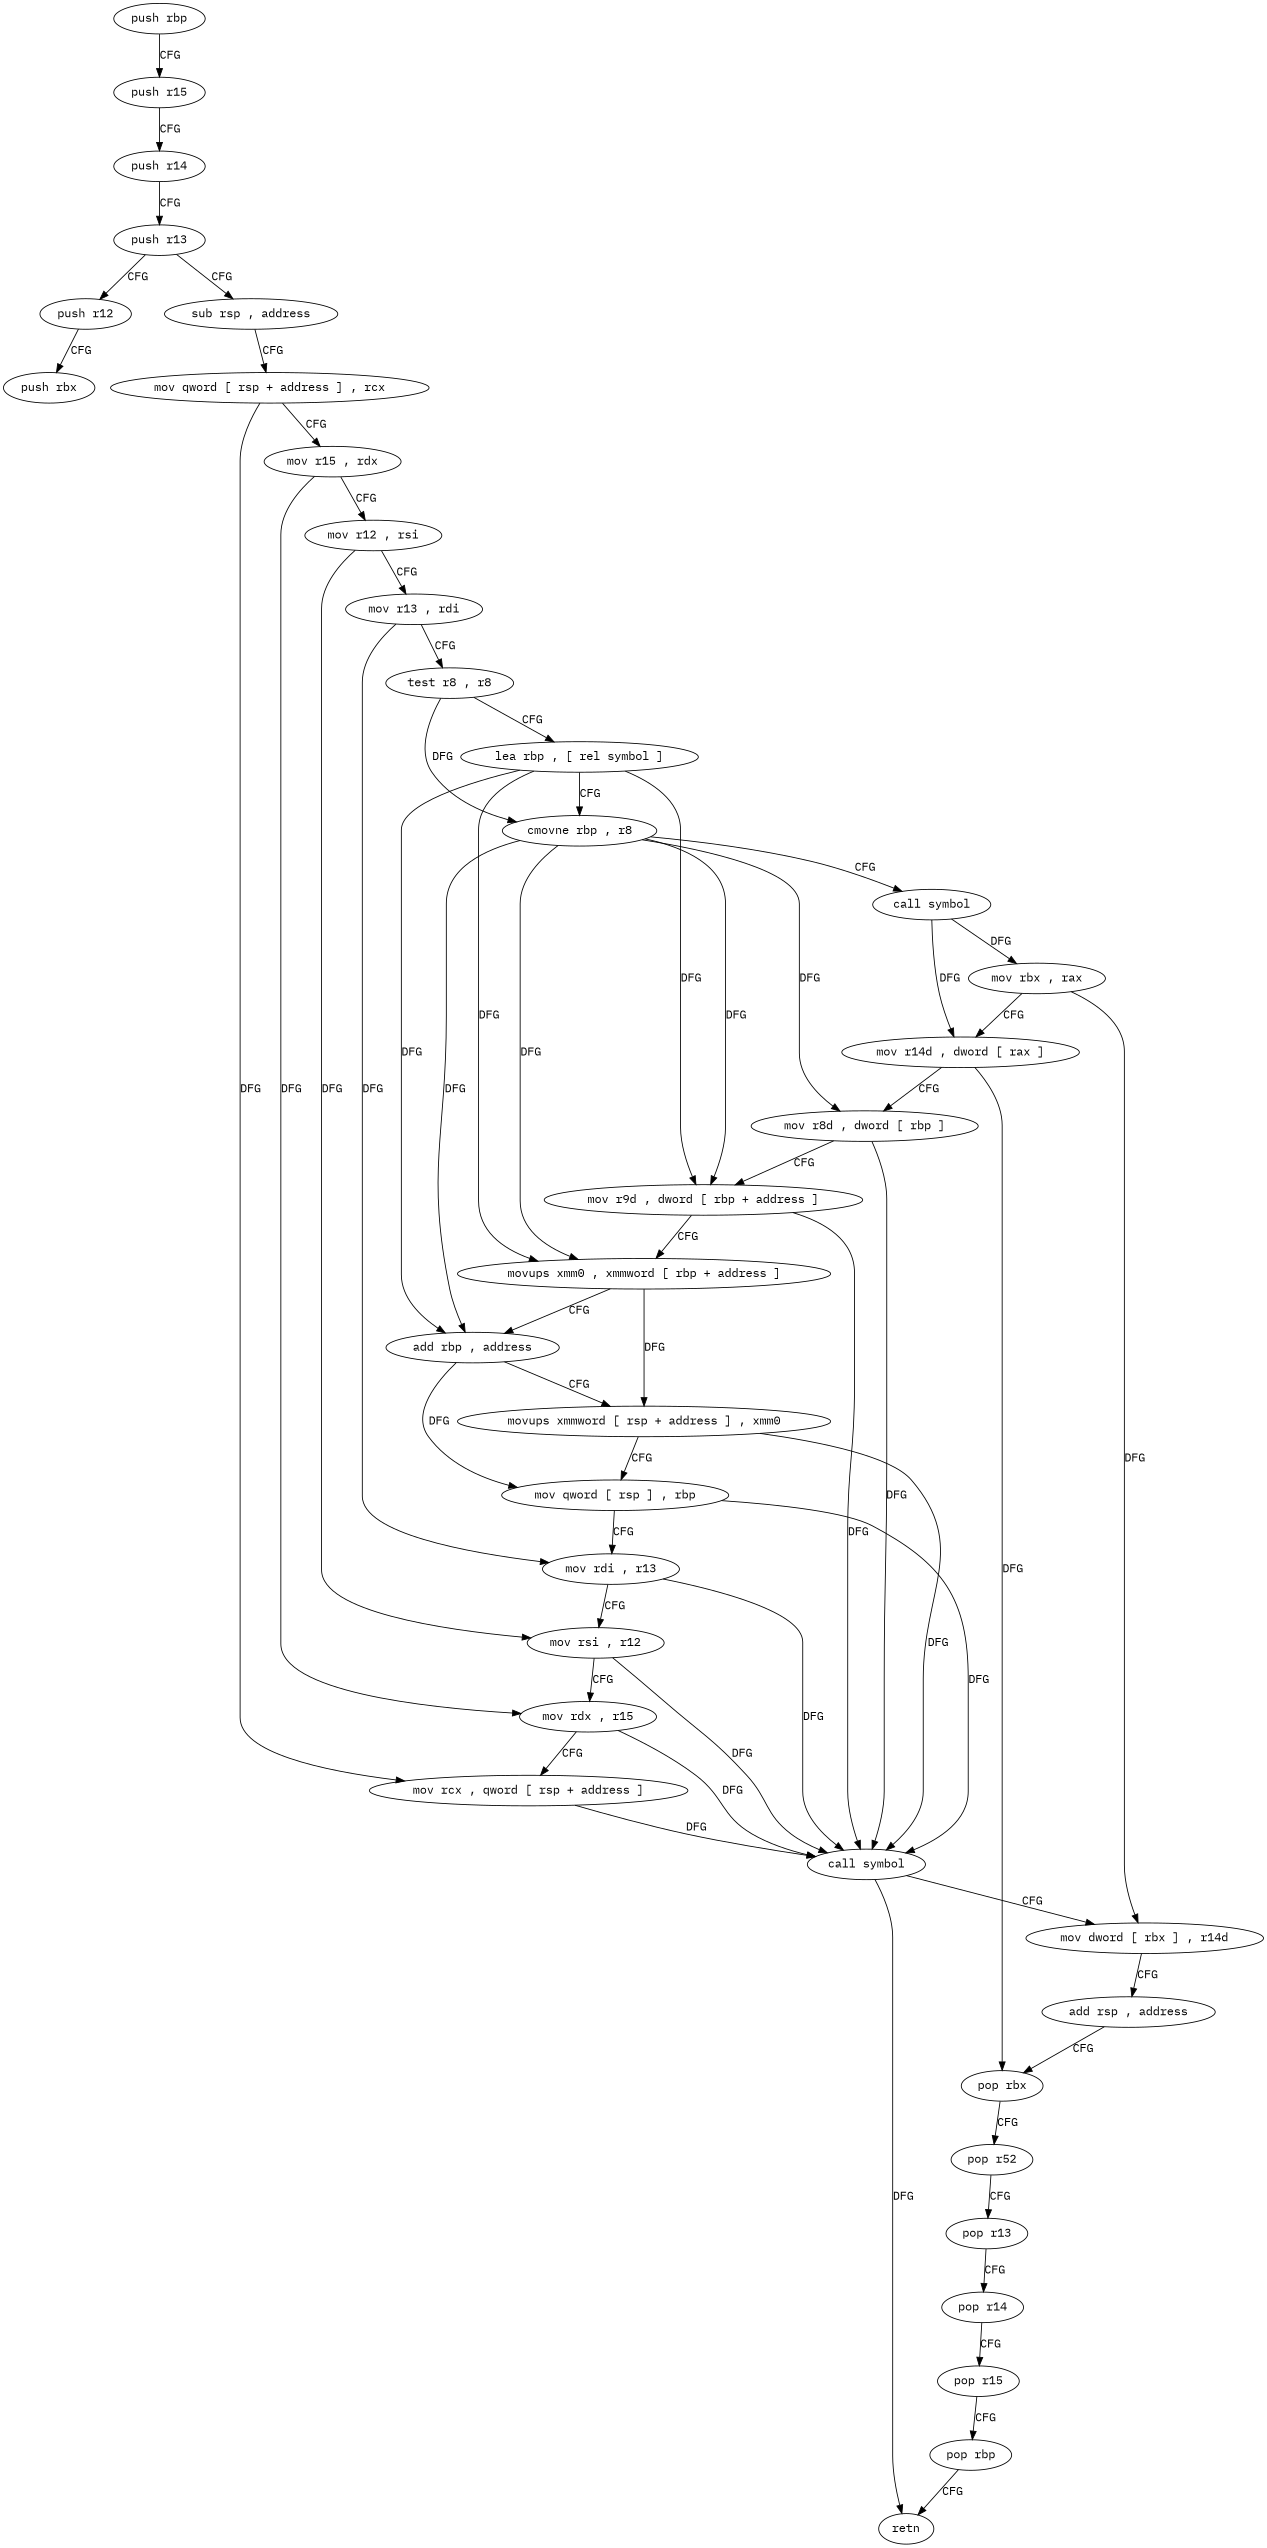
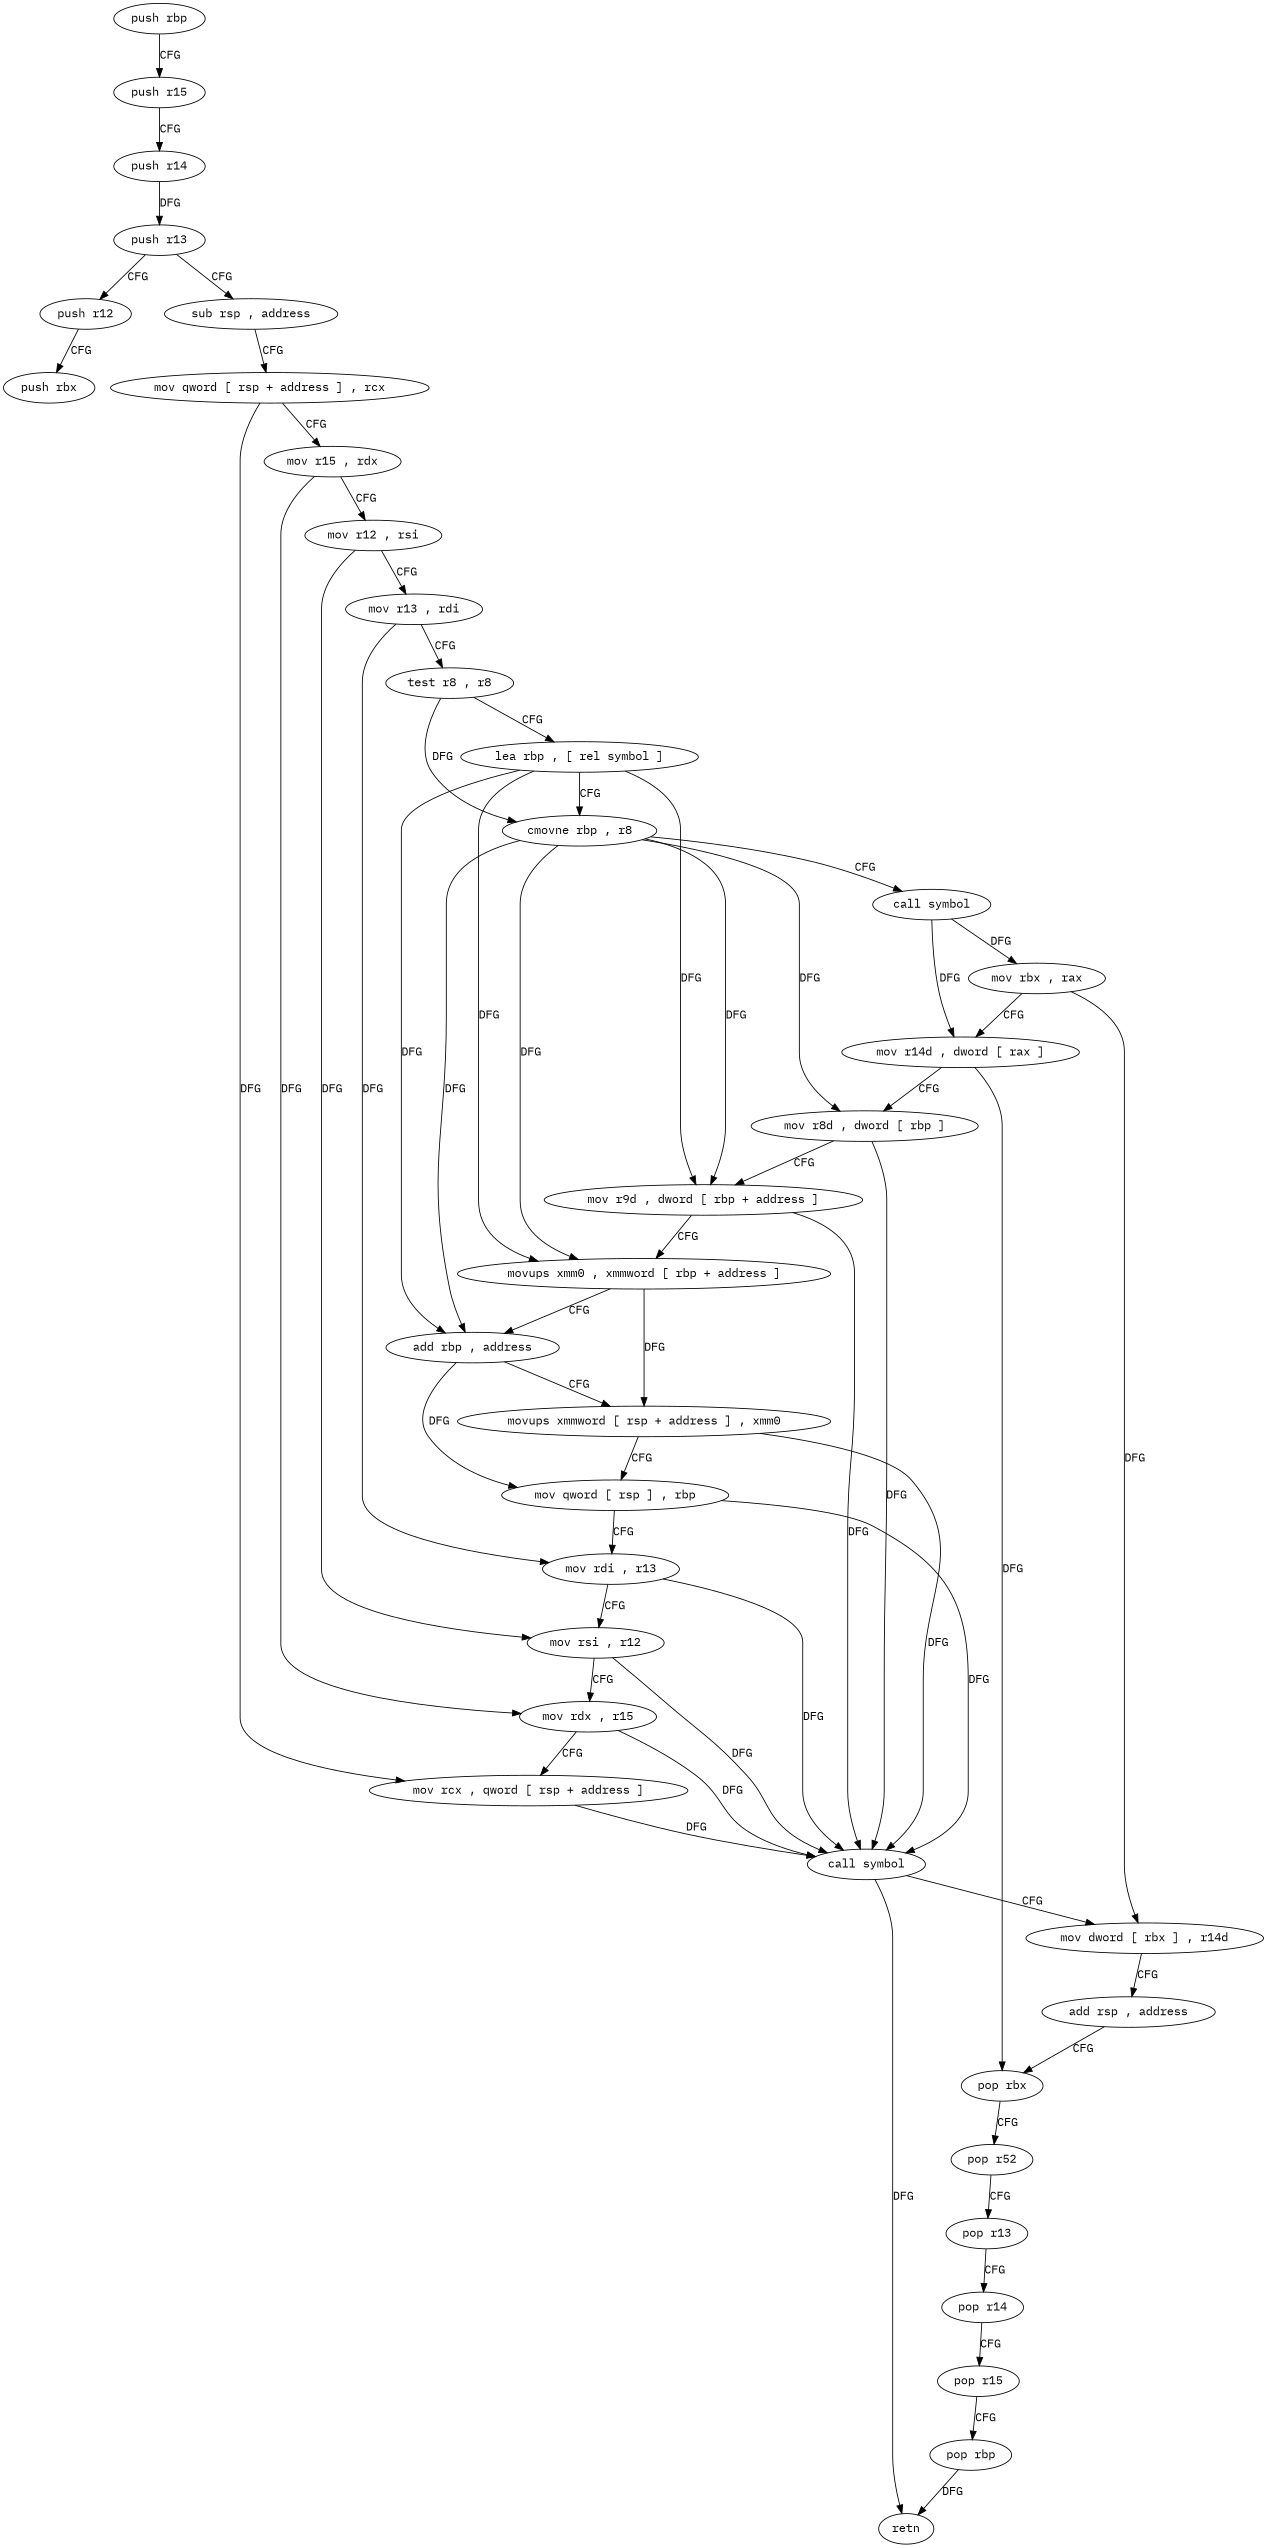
(170, 203) -> (170, 203)
(952, 2492) -> (952, 2492)
